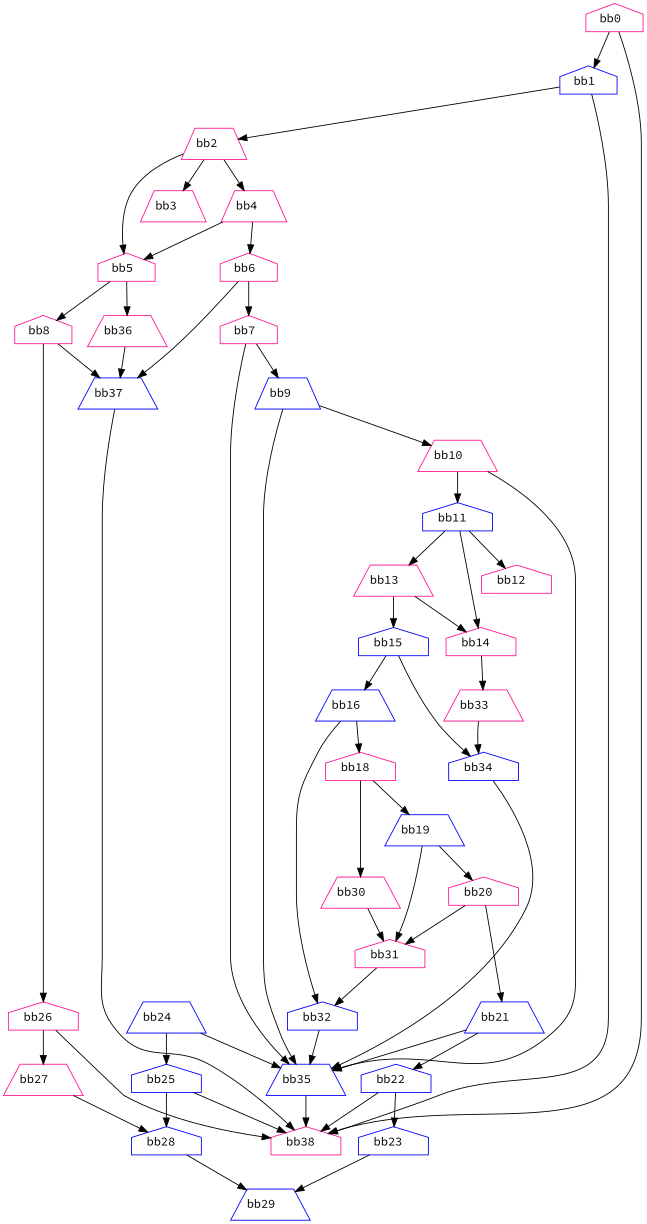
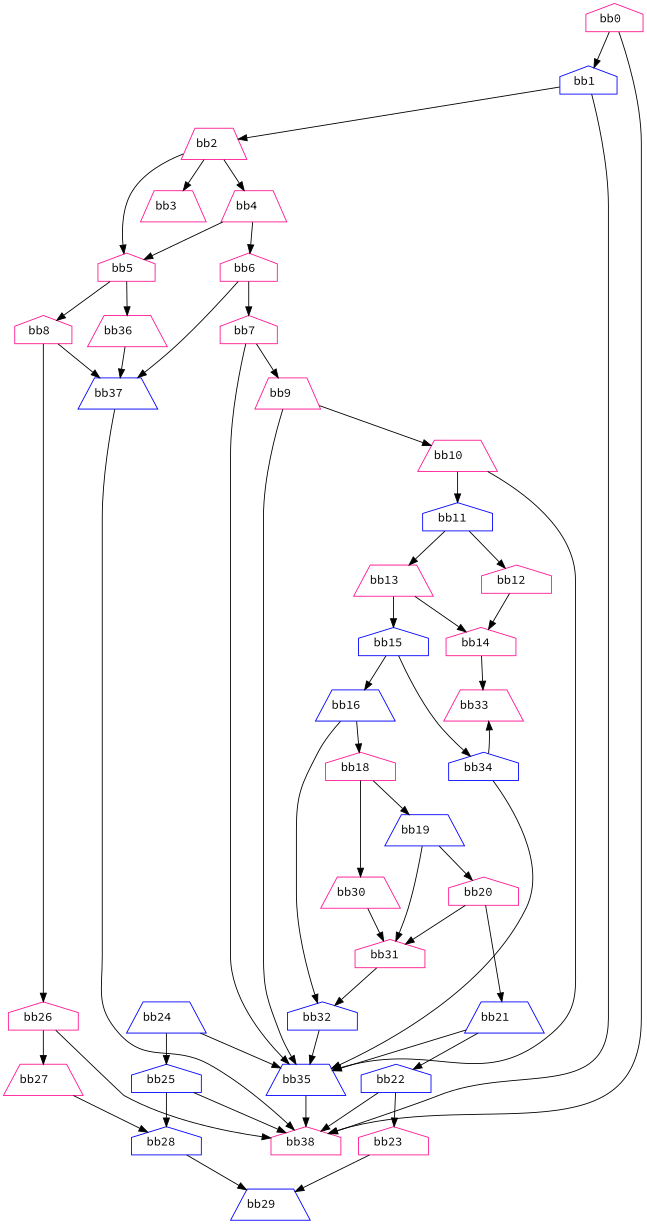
(288, 393) -> (288, 393)
(468, 575) -> (501, 608)
(478, 733) -> (489, 742)
(393, 1142) -> (393, 1142)
